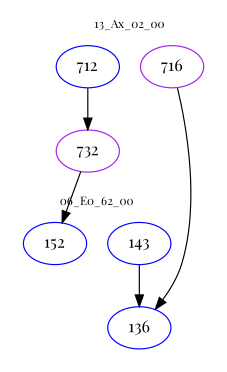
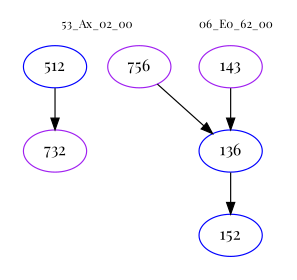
(130, 25) -> (97, 25)
(88, 67) -> (55, 67)
(172, 67) -> (139, 67)
(71, 199) -> (231, 187)
(139, 244) -> (231, 67)
